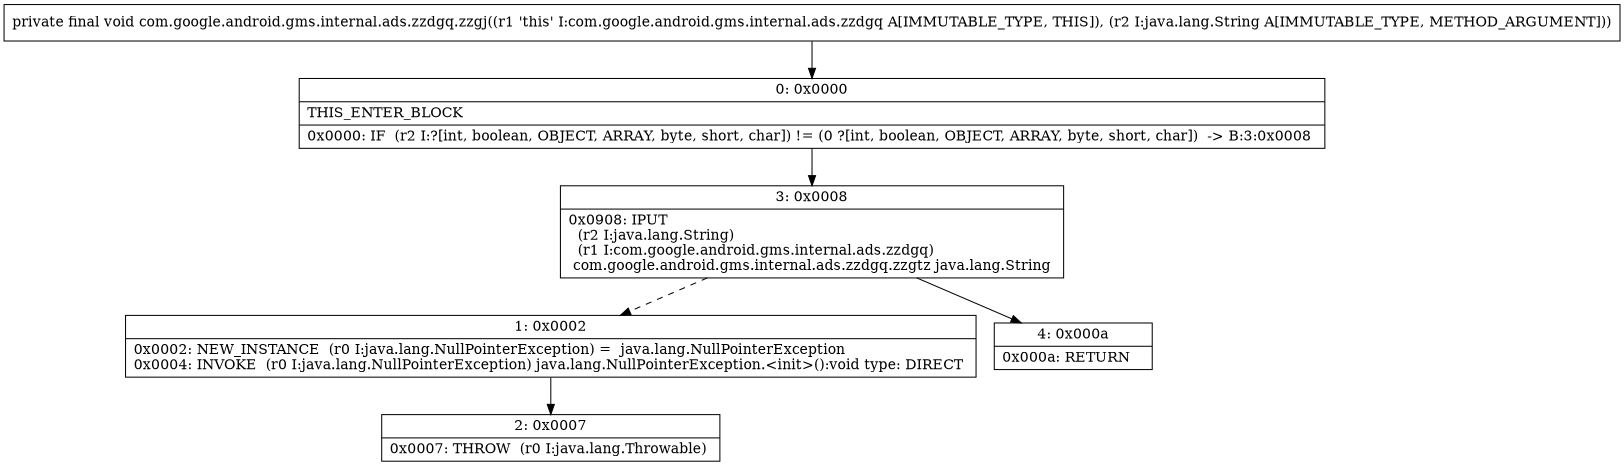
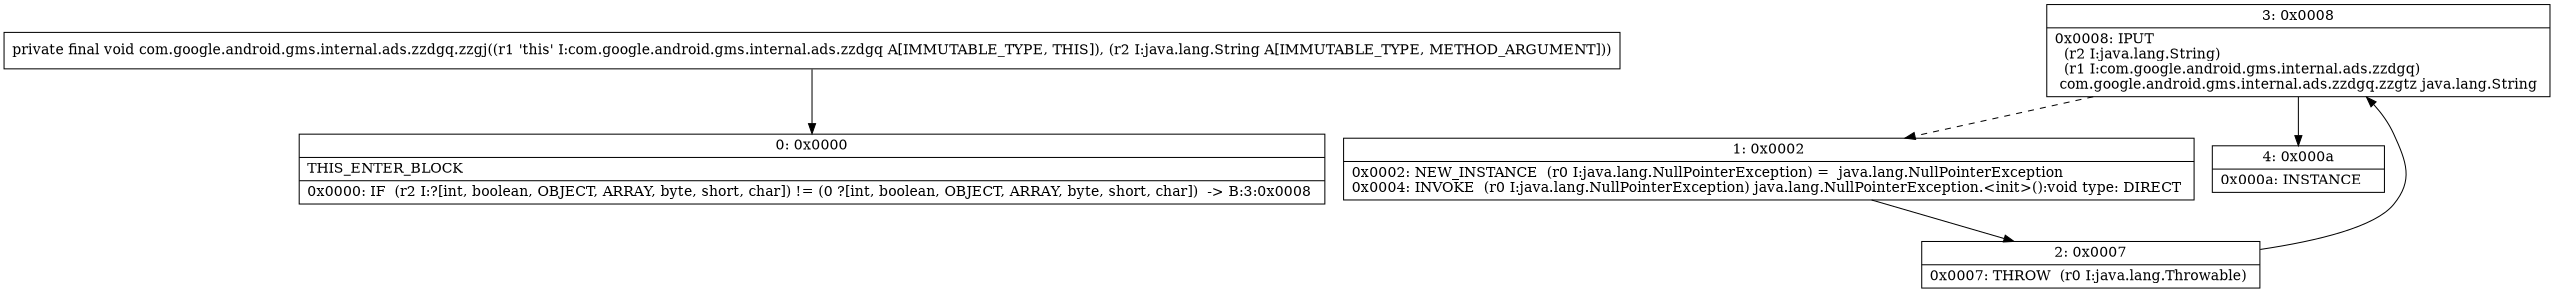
(812, 162) -> (2382, 215)
(623, 220) -> (2109, 39)
(1073, 357) -> (2298, 180)
